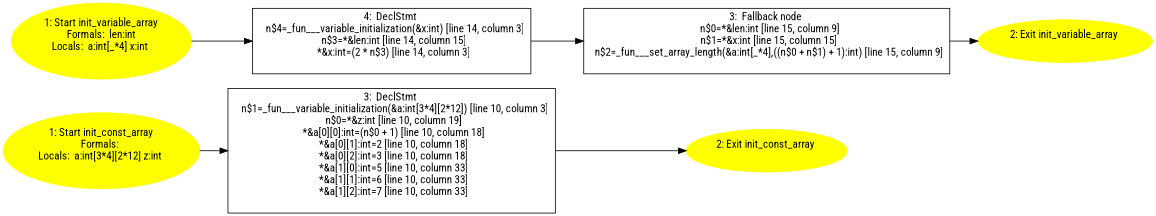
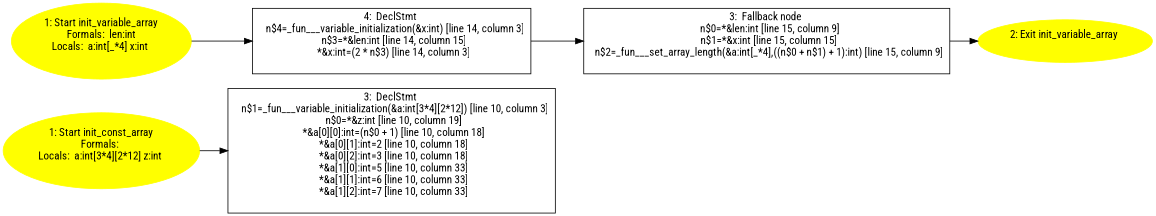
(767, 151) -> none
